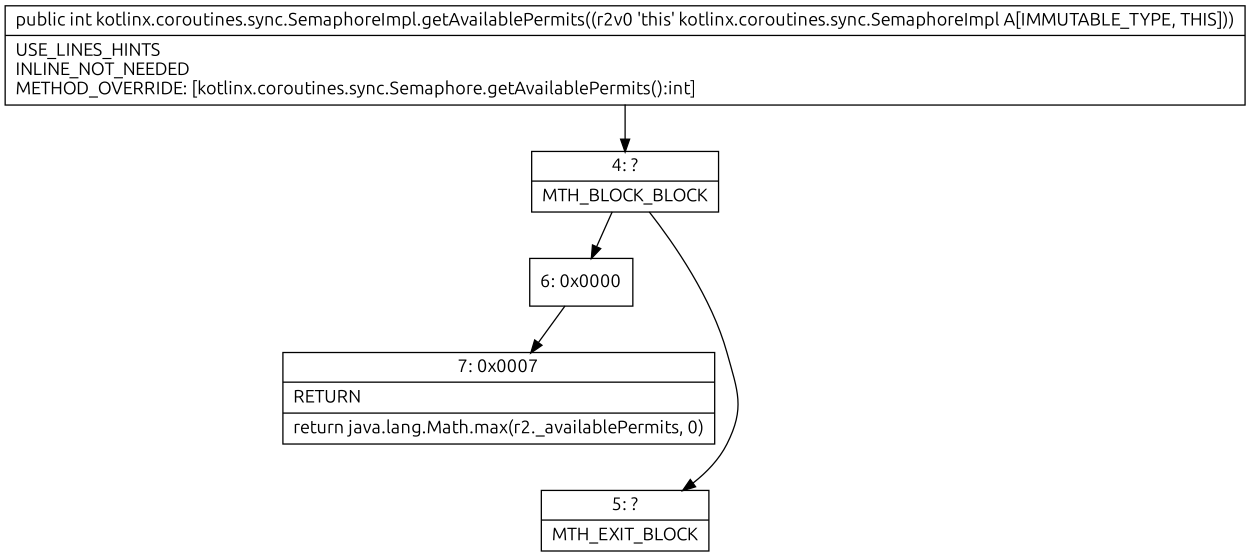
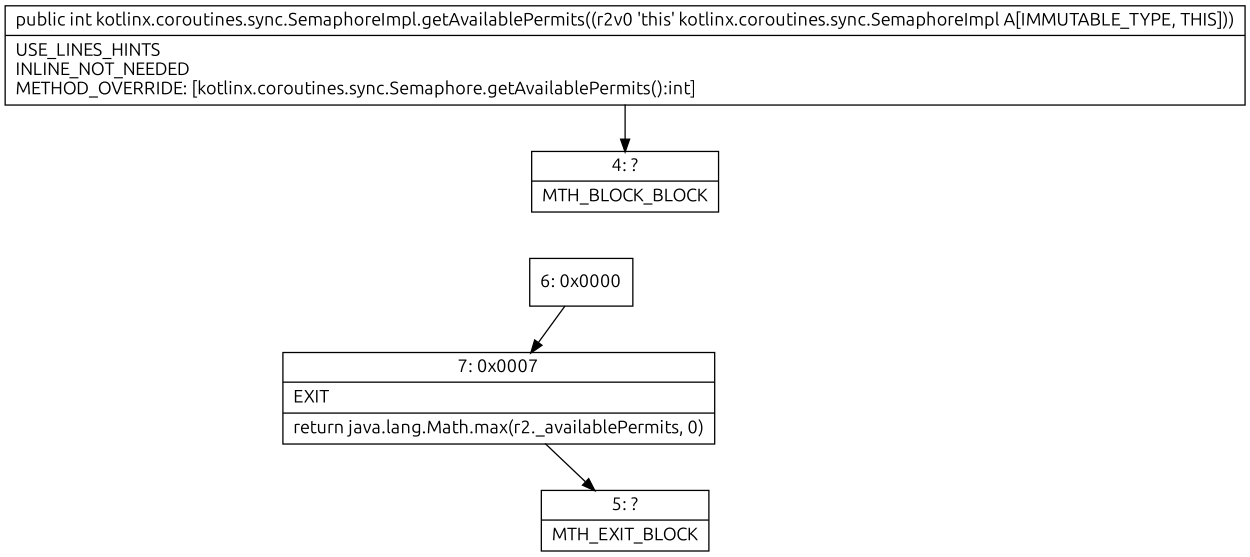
(604, 229) -> none
(725, 345) -> (565, 463)
(327, 397) -> (311, 397)
